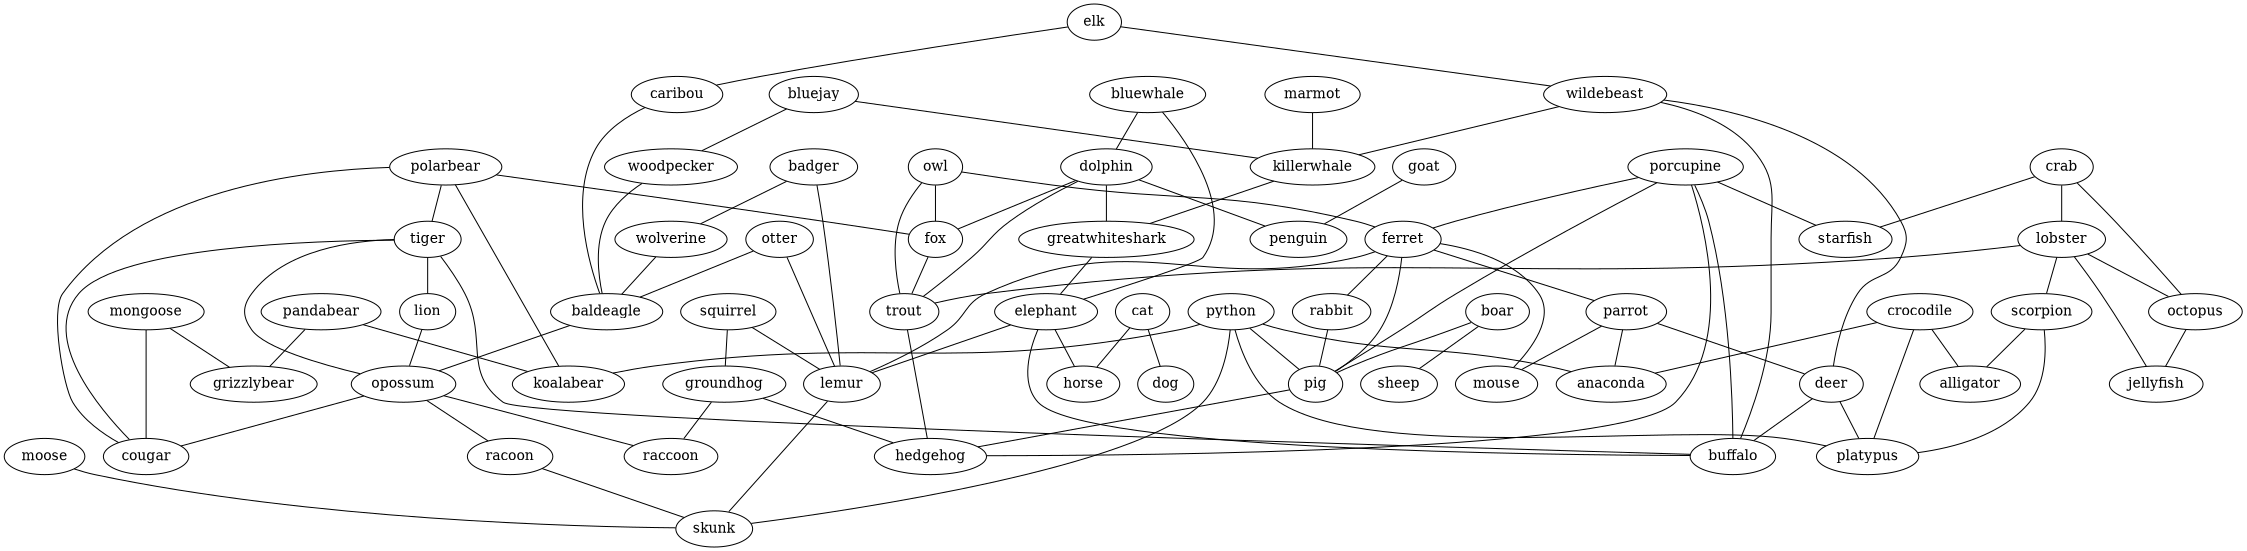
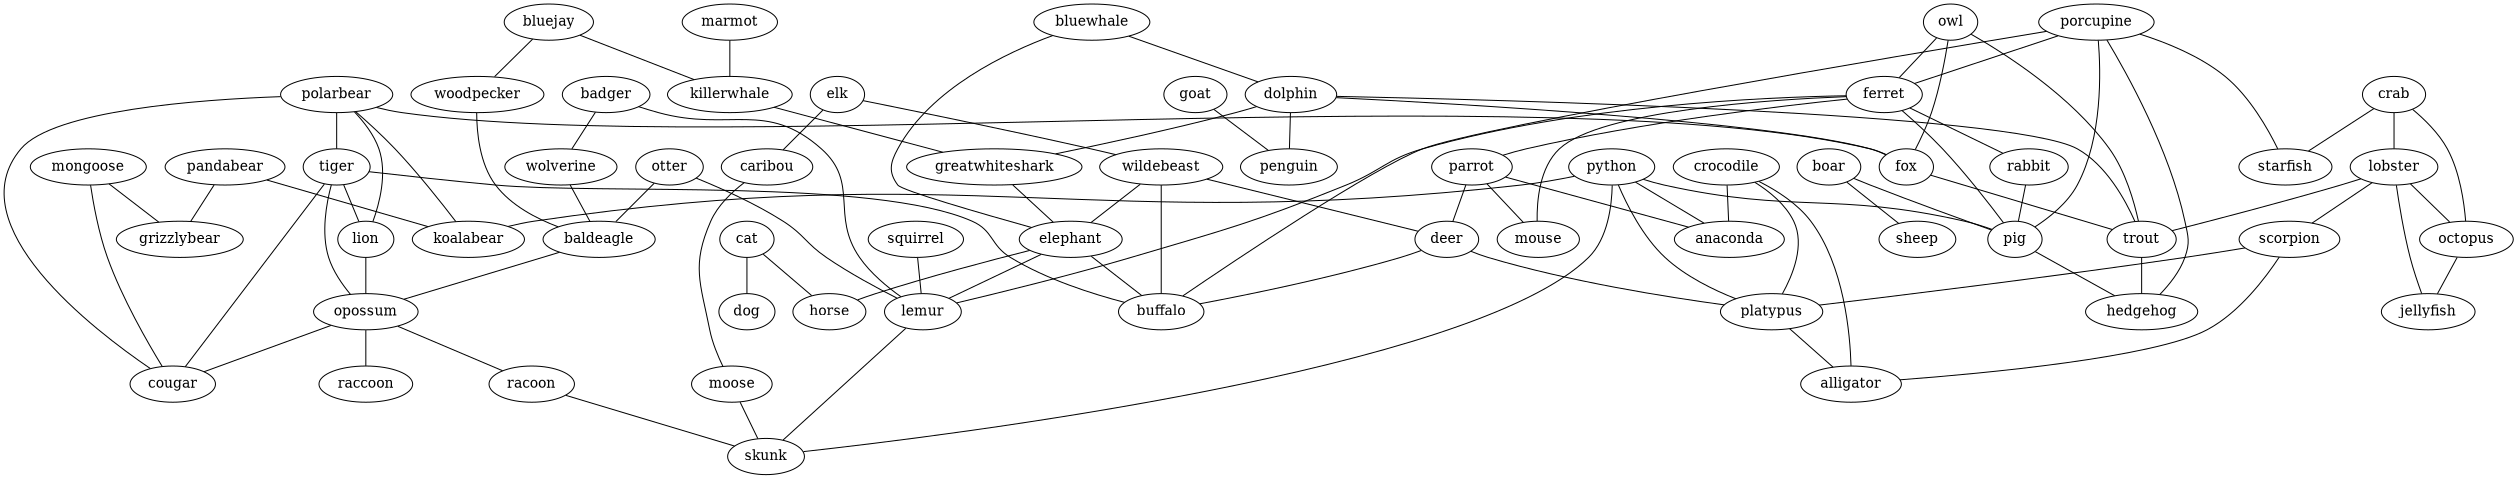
(1459, 131) -> (1111, 207)
none -> (382, 163)
(583, 194) -> (699, 269)
none -> (1811, 348)
(724, 384) -> none
